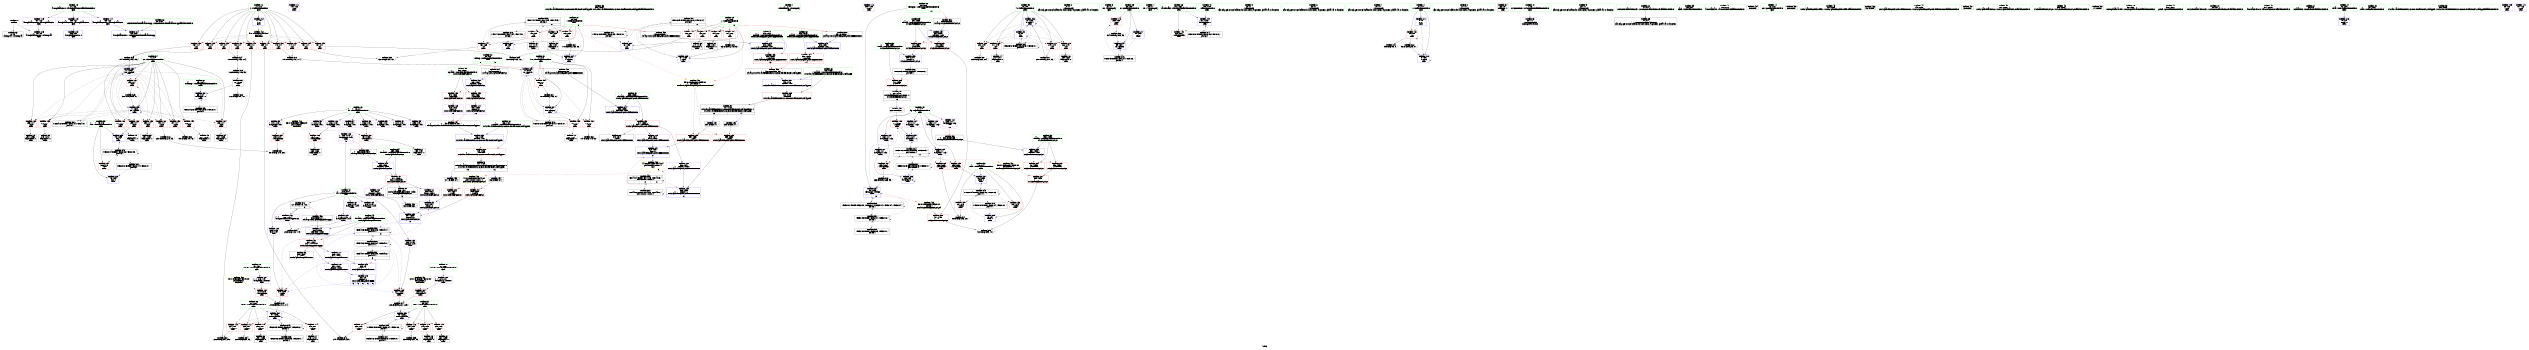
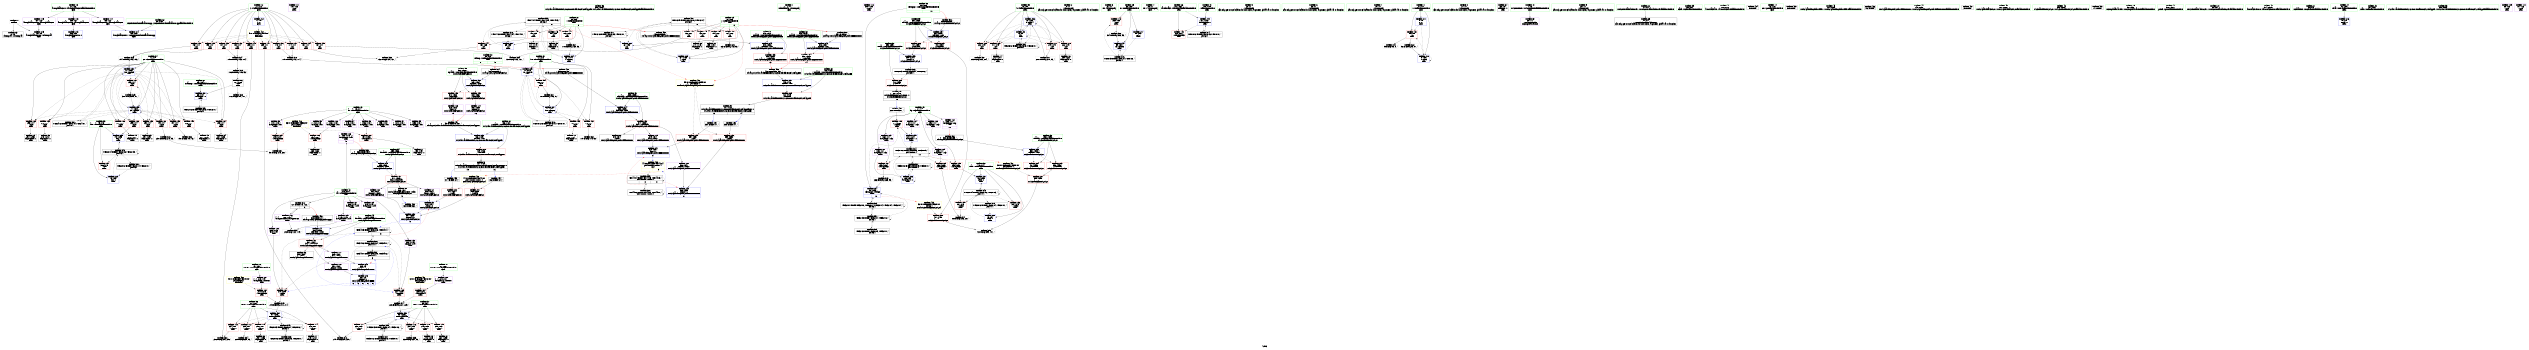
(345, 165) -> (347, 166)
